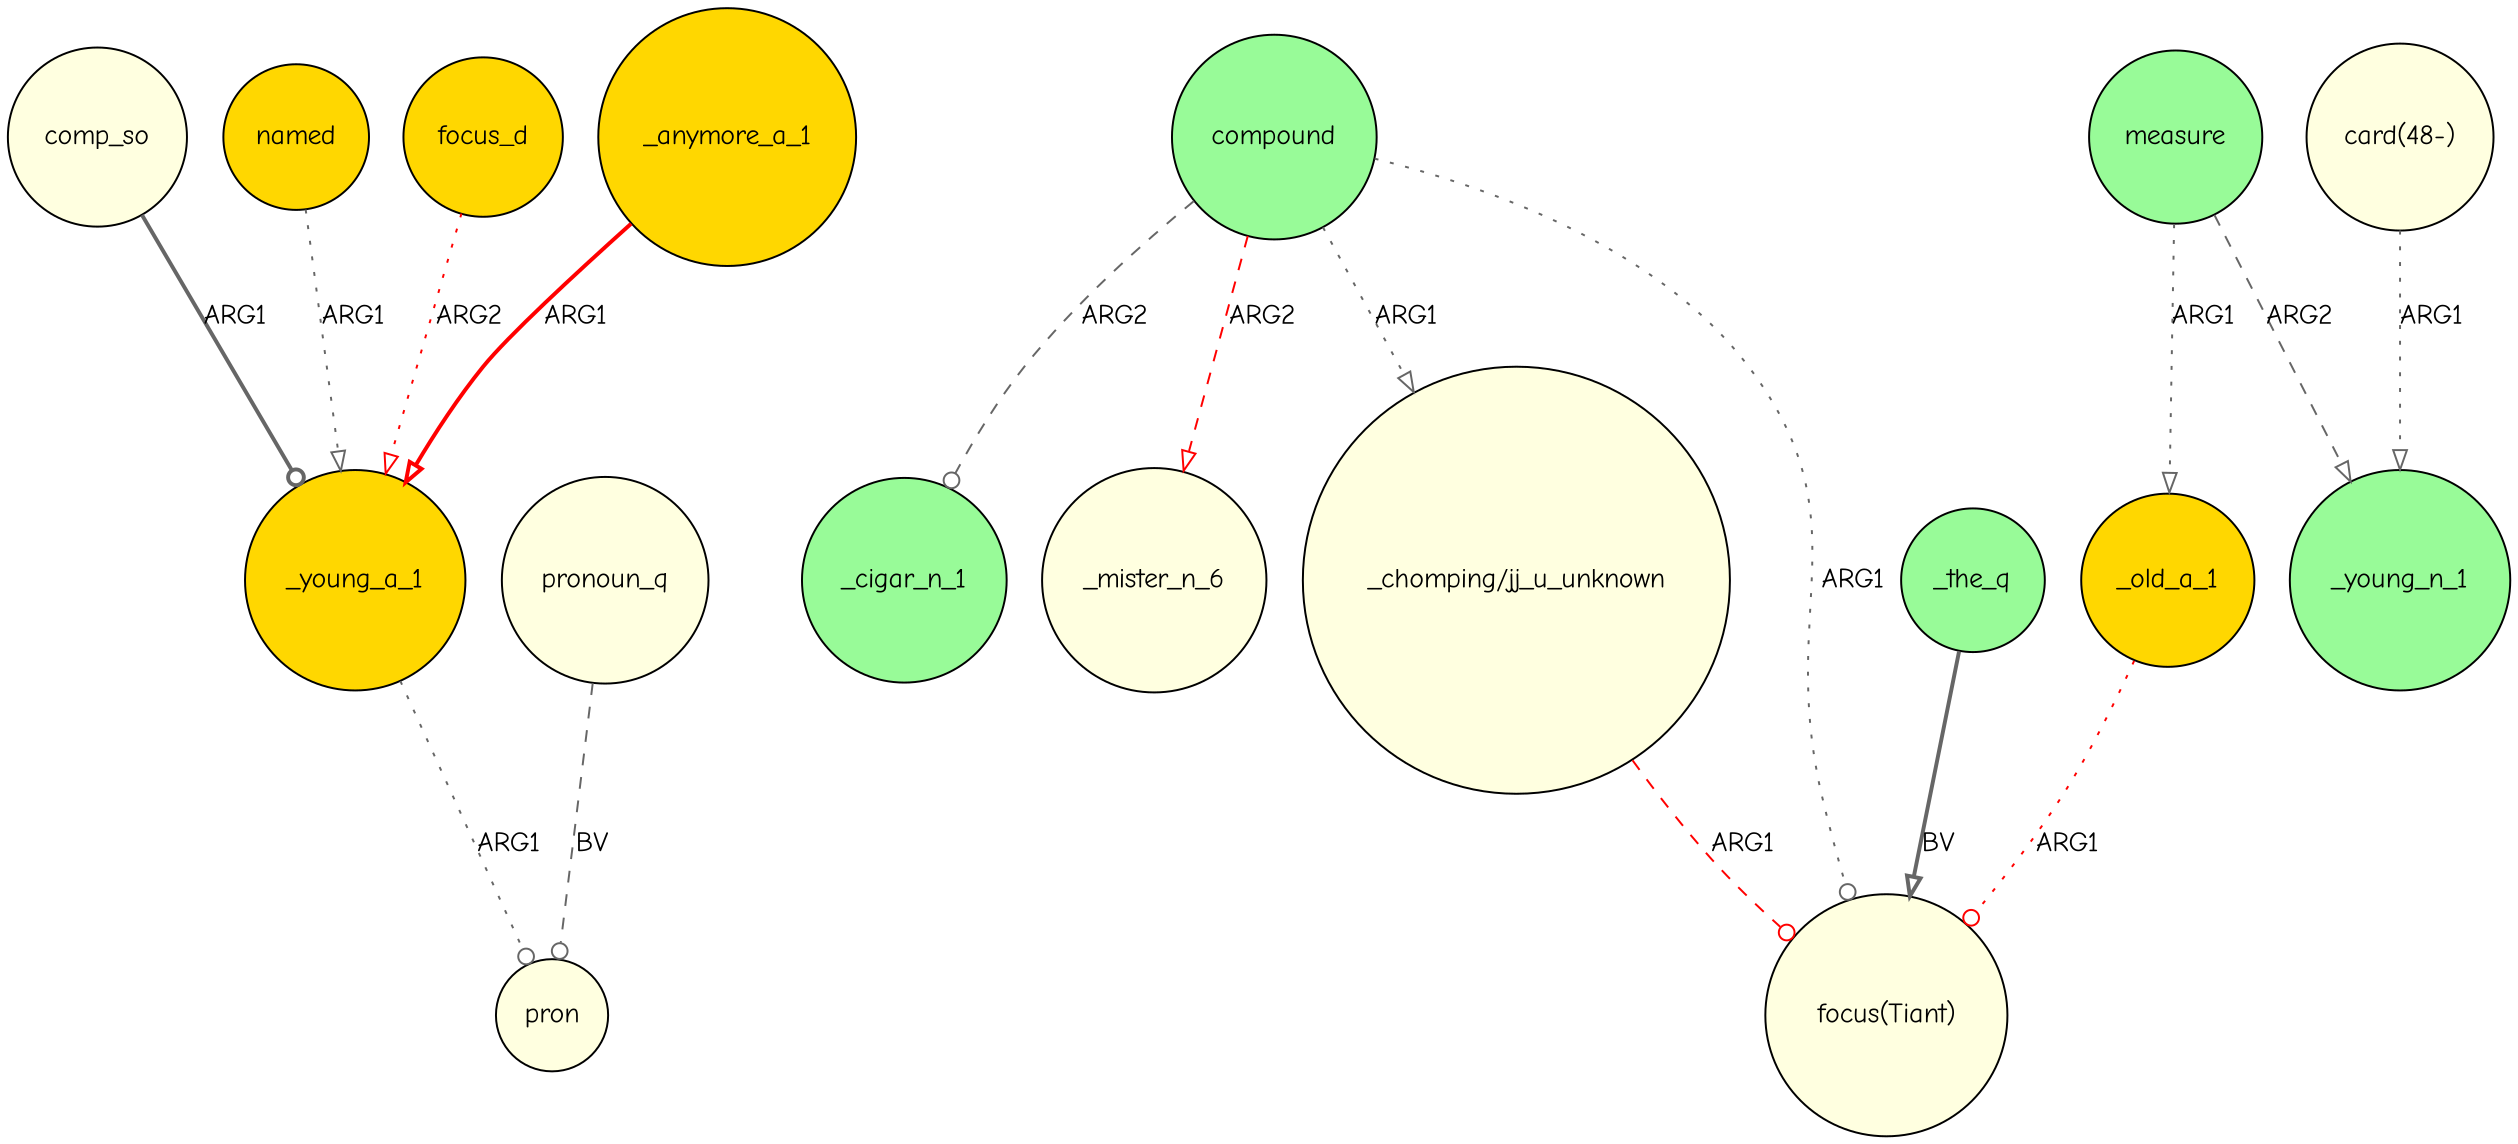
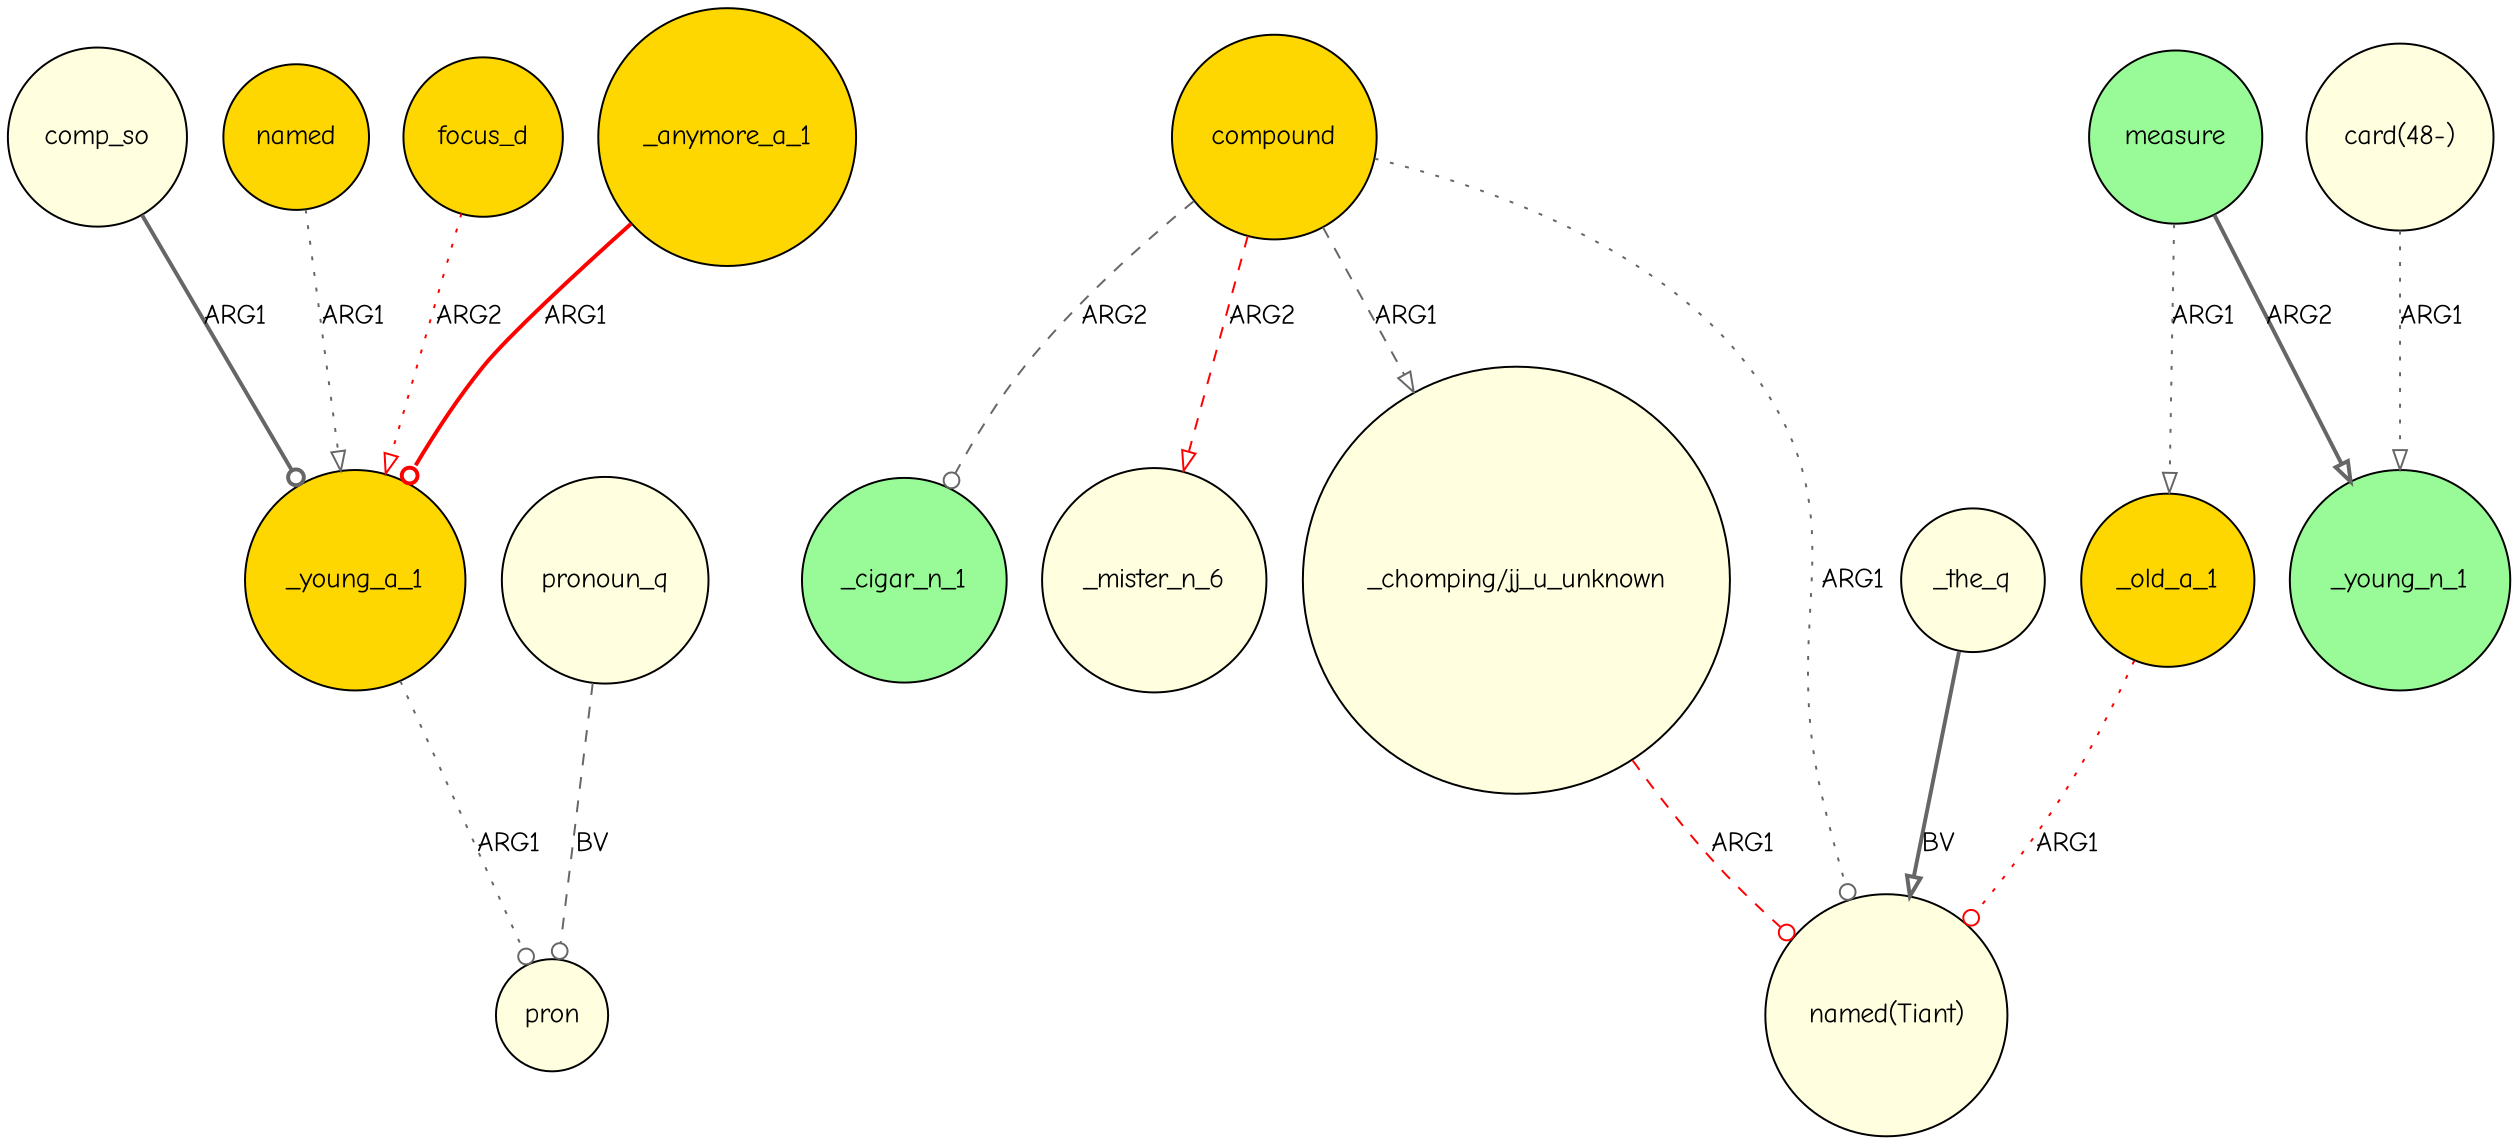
(1274, 137) -> (1274, 137)
(1364, 301) -> (1364, 301)
(512, 335) -> (512, 335)
(2278, 339) -> (2278, 339)
(1973, 580) -> (1973, 580)
(1886, 1015) -> (1886, 1015)
